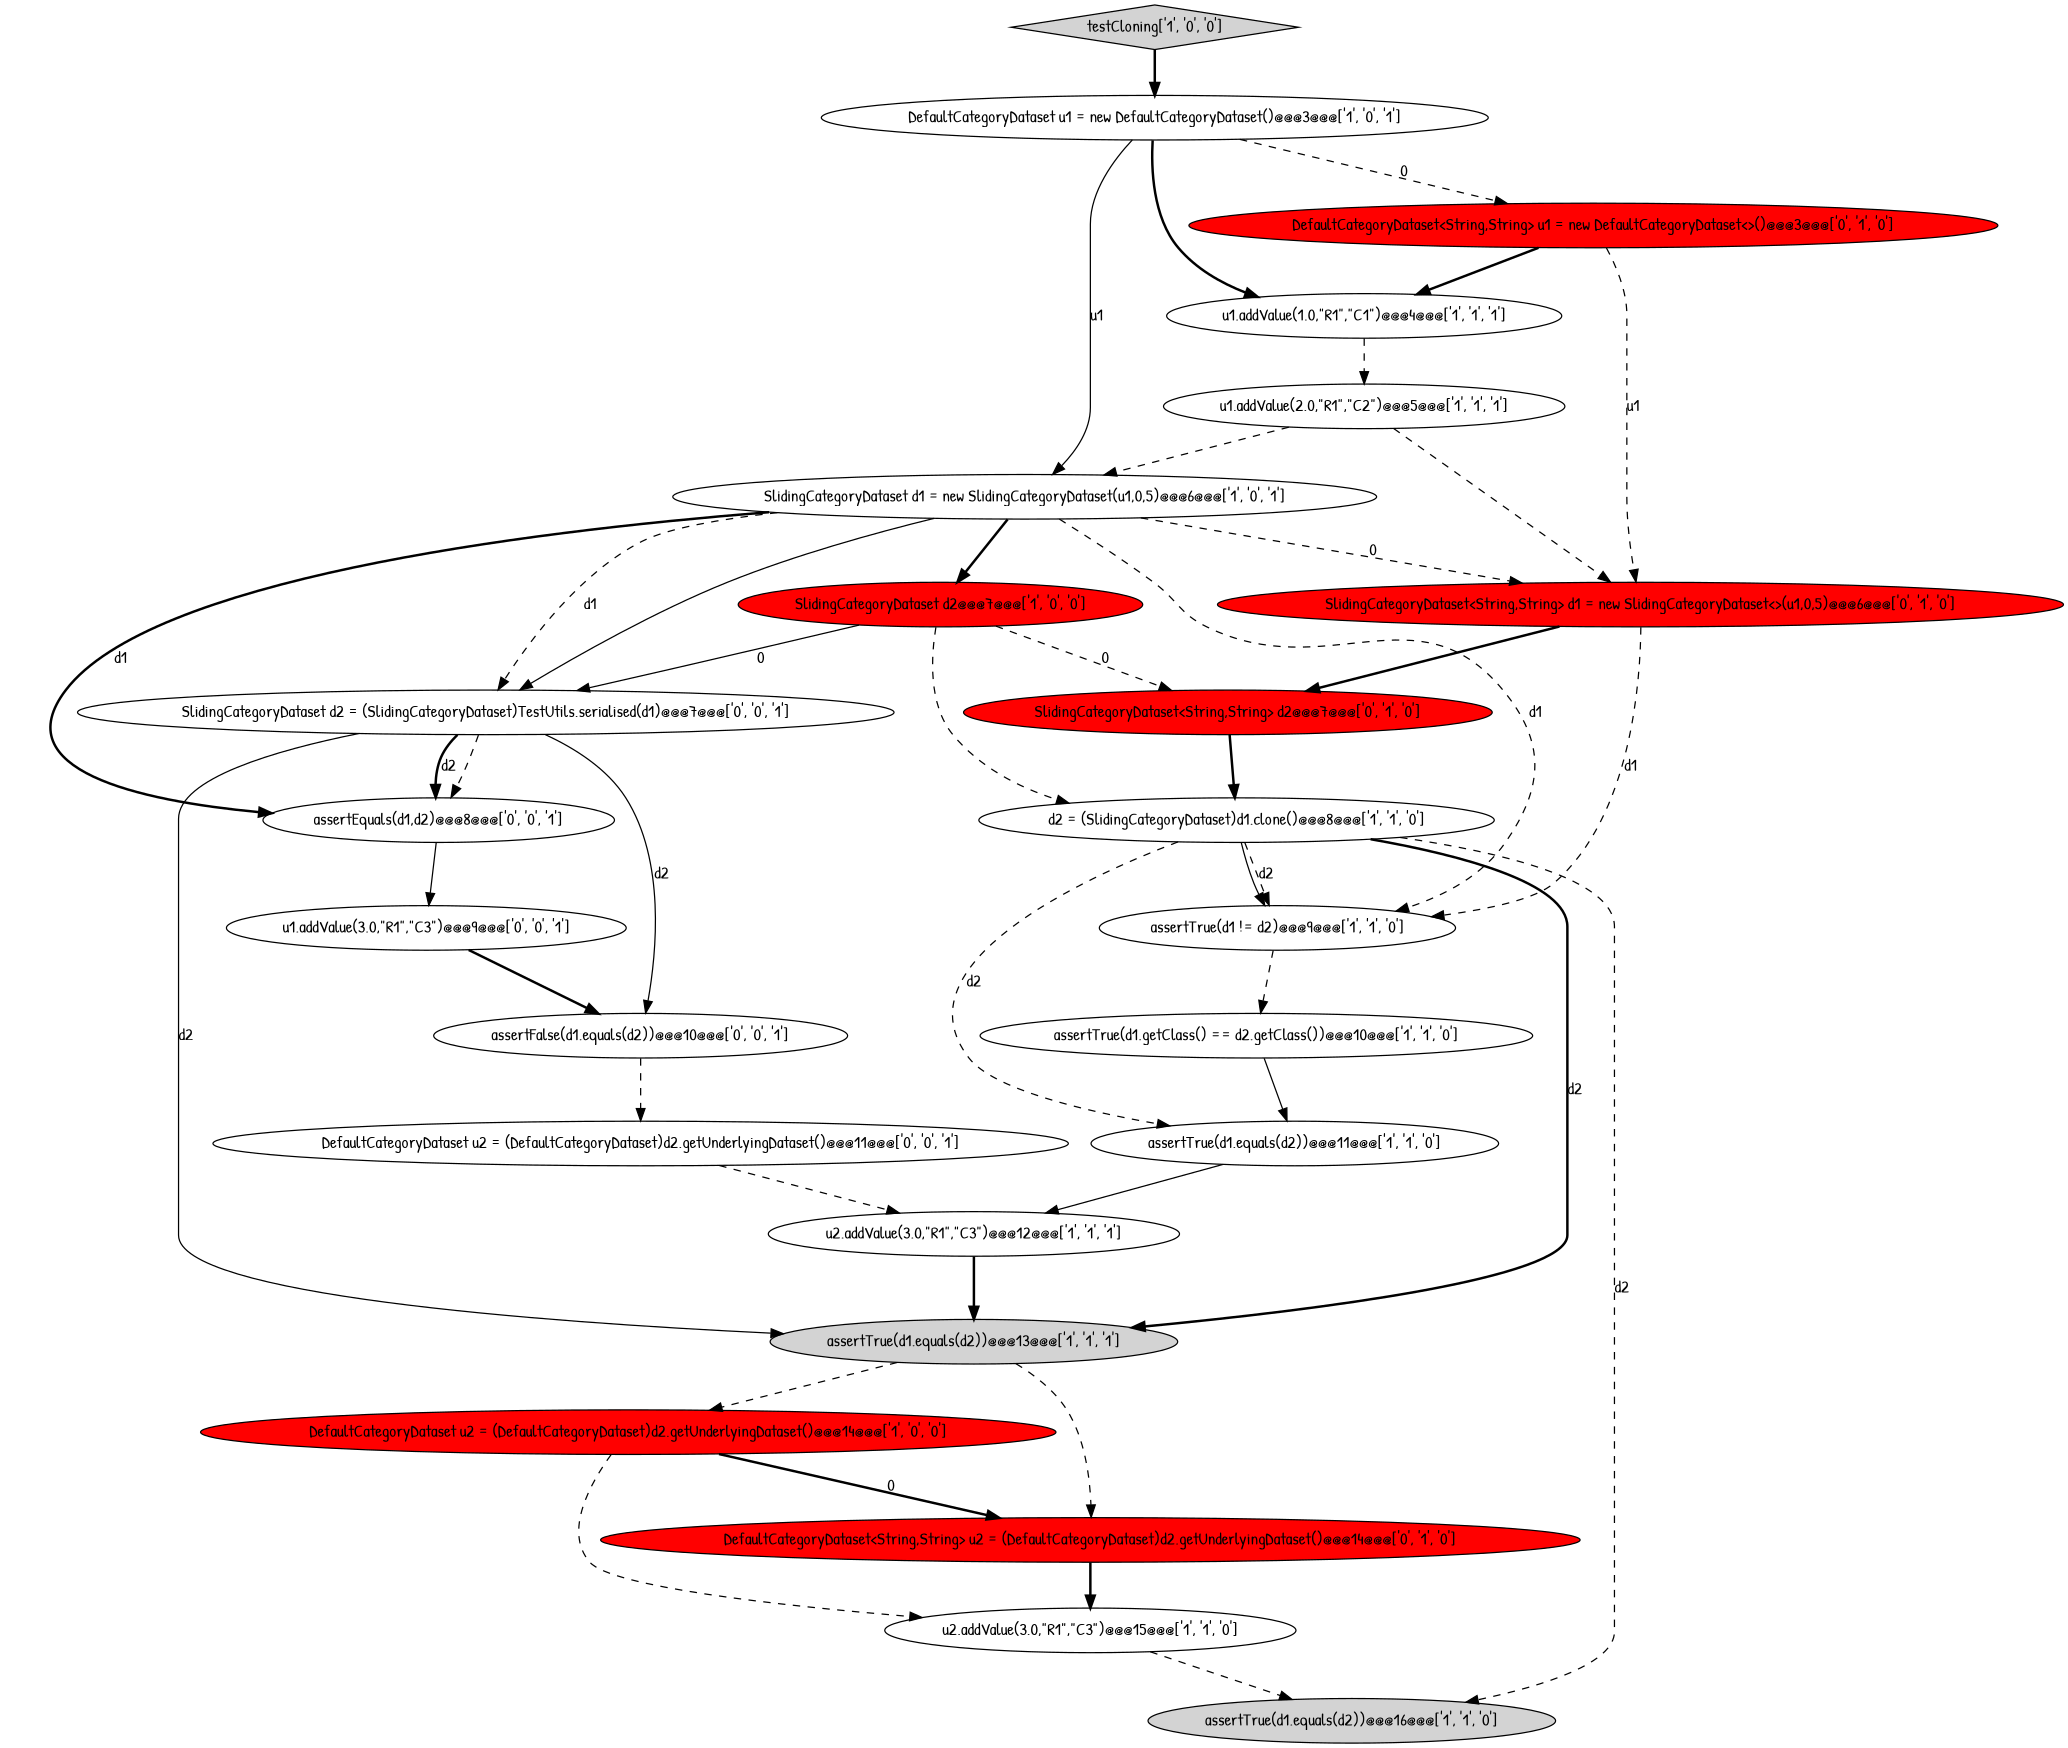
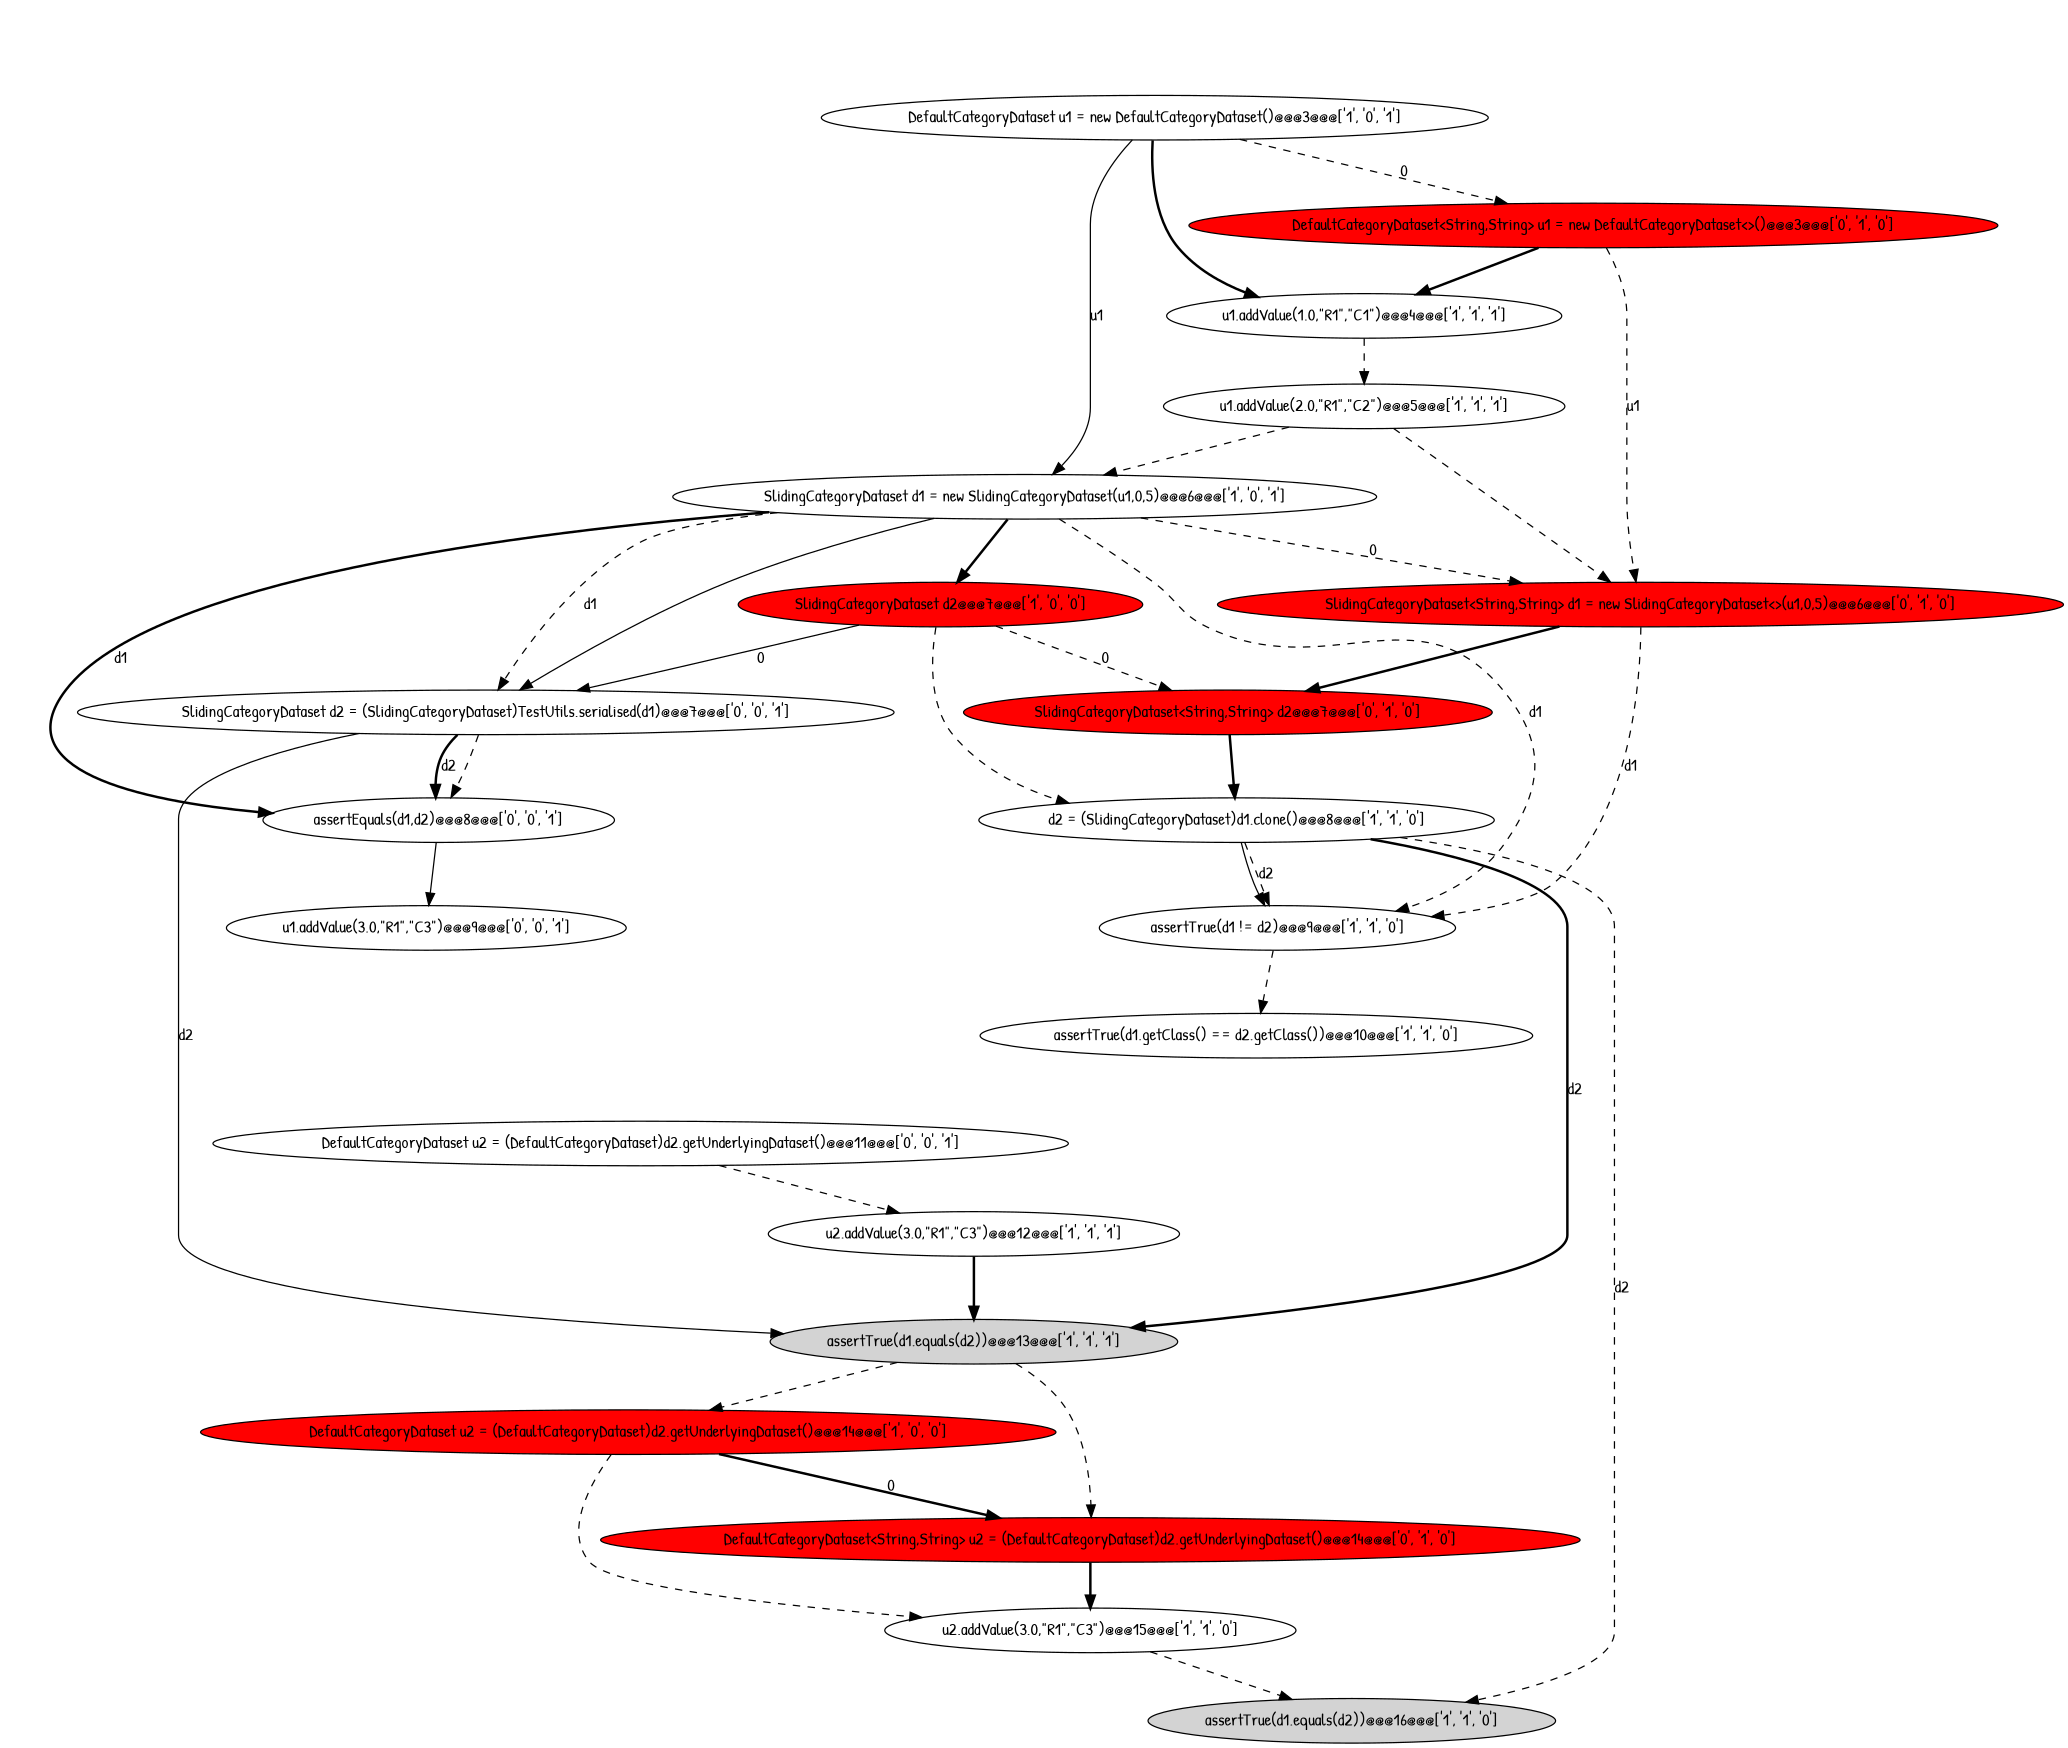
(1155, 27) -> none
(641, 1036) -> none
(1295, 1143) -> none
